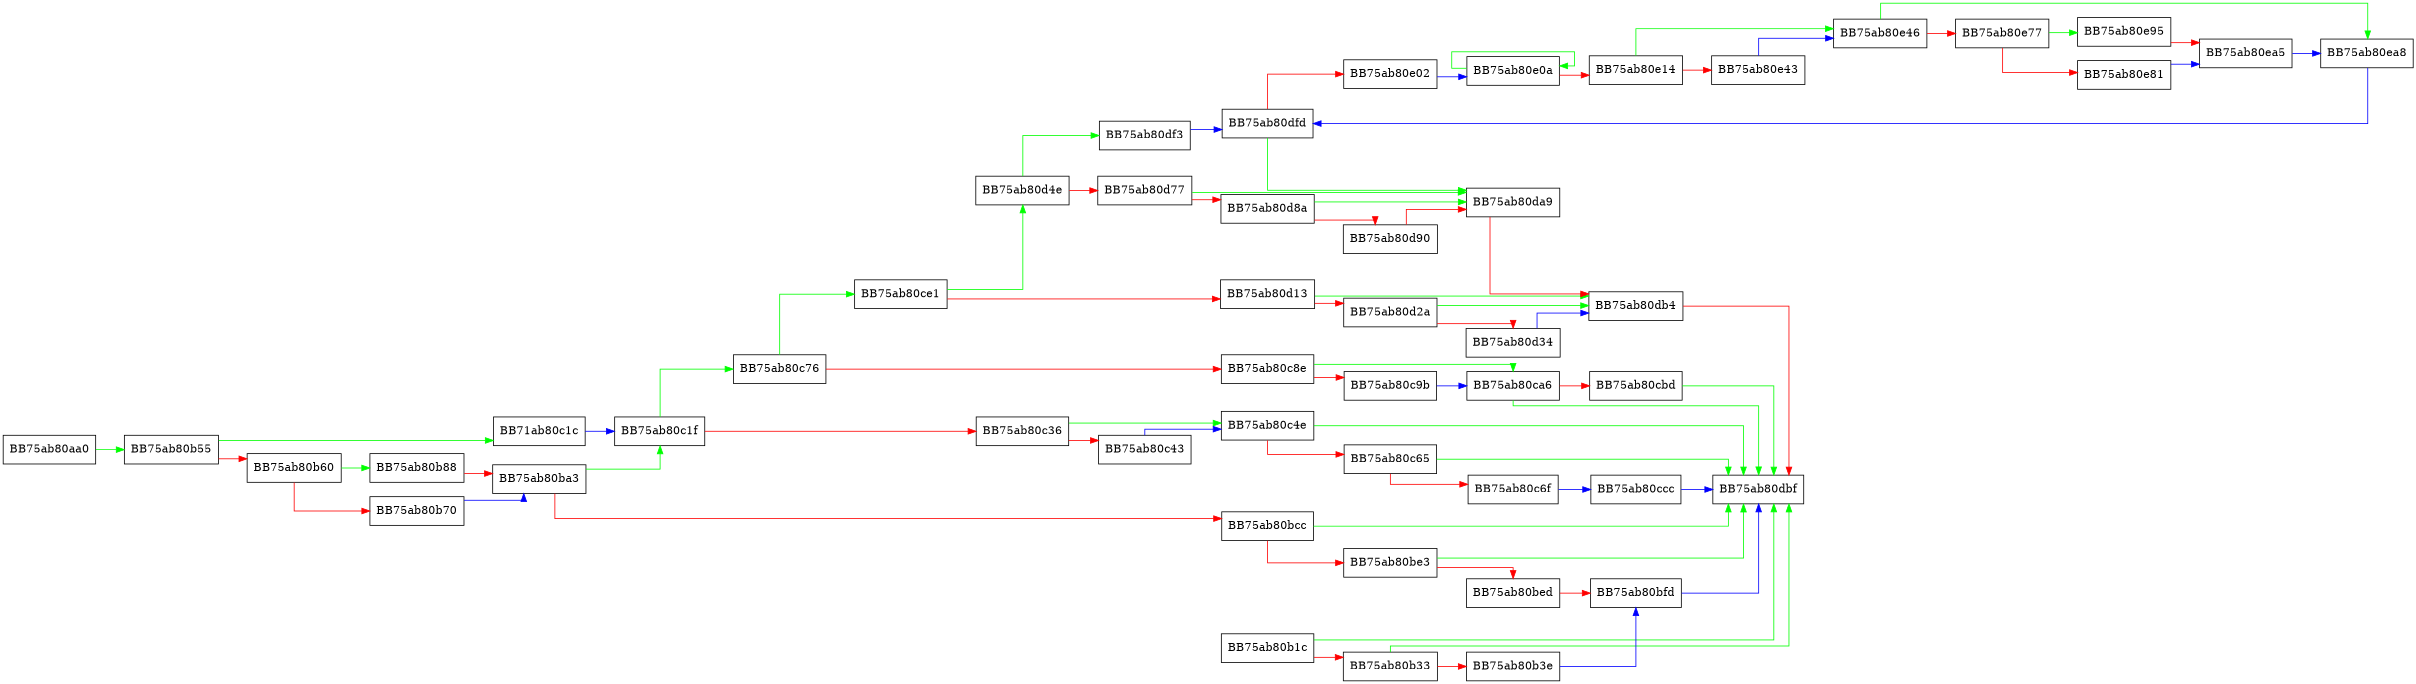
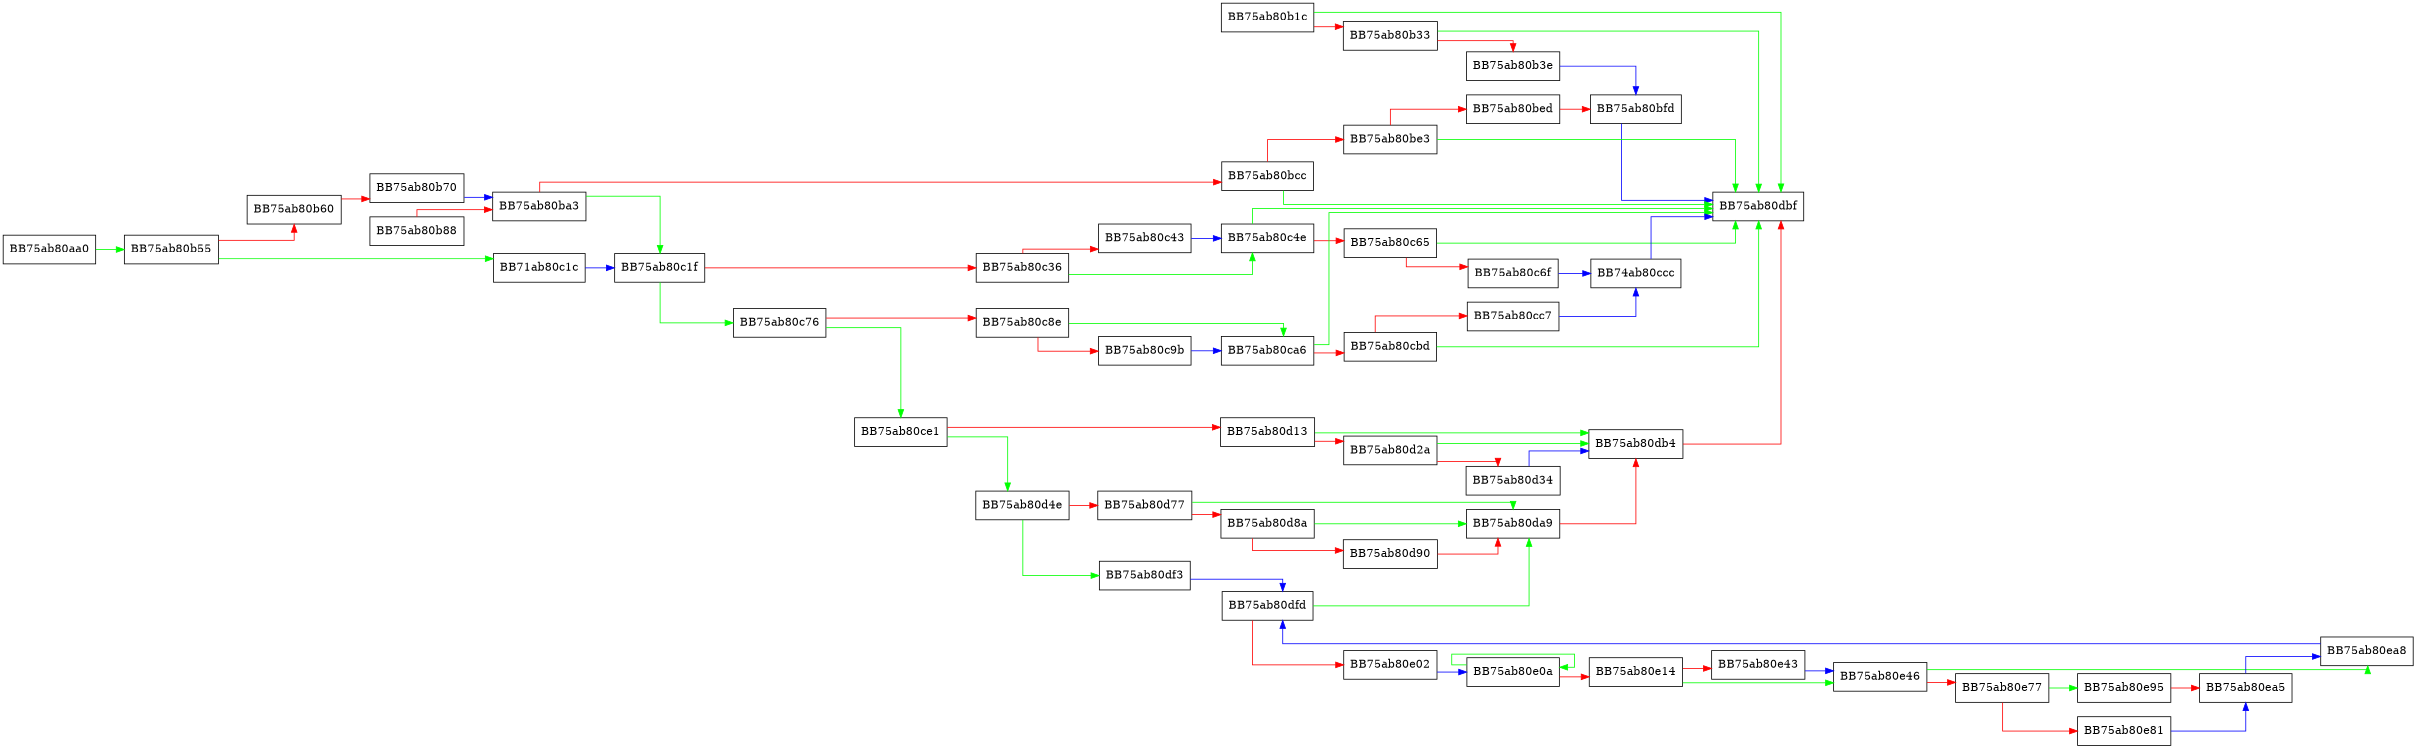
none -> (1513, 316)
(352, 468) -> none
(1636, 489) -> (1636, 273)
